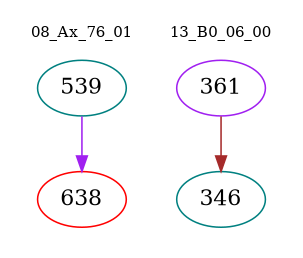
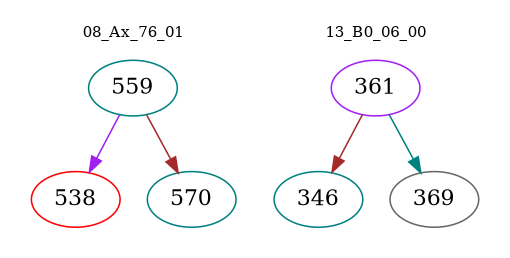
(82, 88) -> (133, 88)
(82, 199) -> (76, 199)
none -> (192, 199)
none -> (434, 199)
